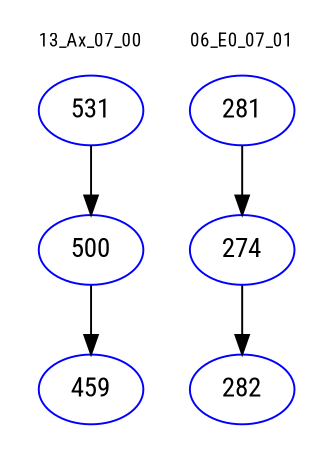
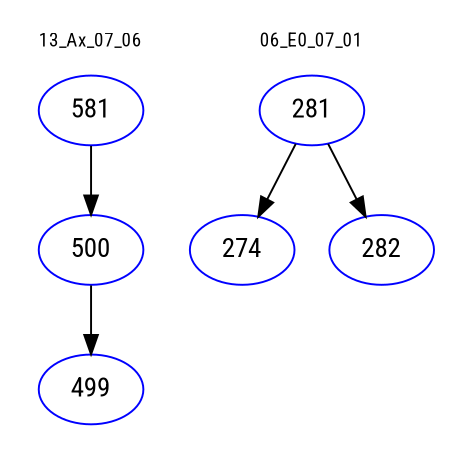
(91, 42) -> (91, 42)
(91, 110) -> (91, 110)
(242, 310) -> (342, 172)
(91, 389) -> (91, 389)
